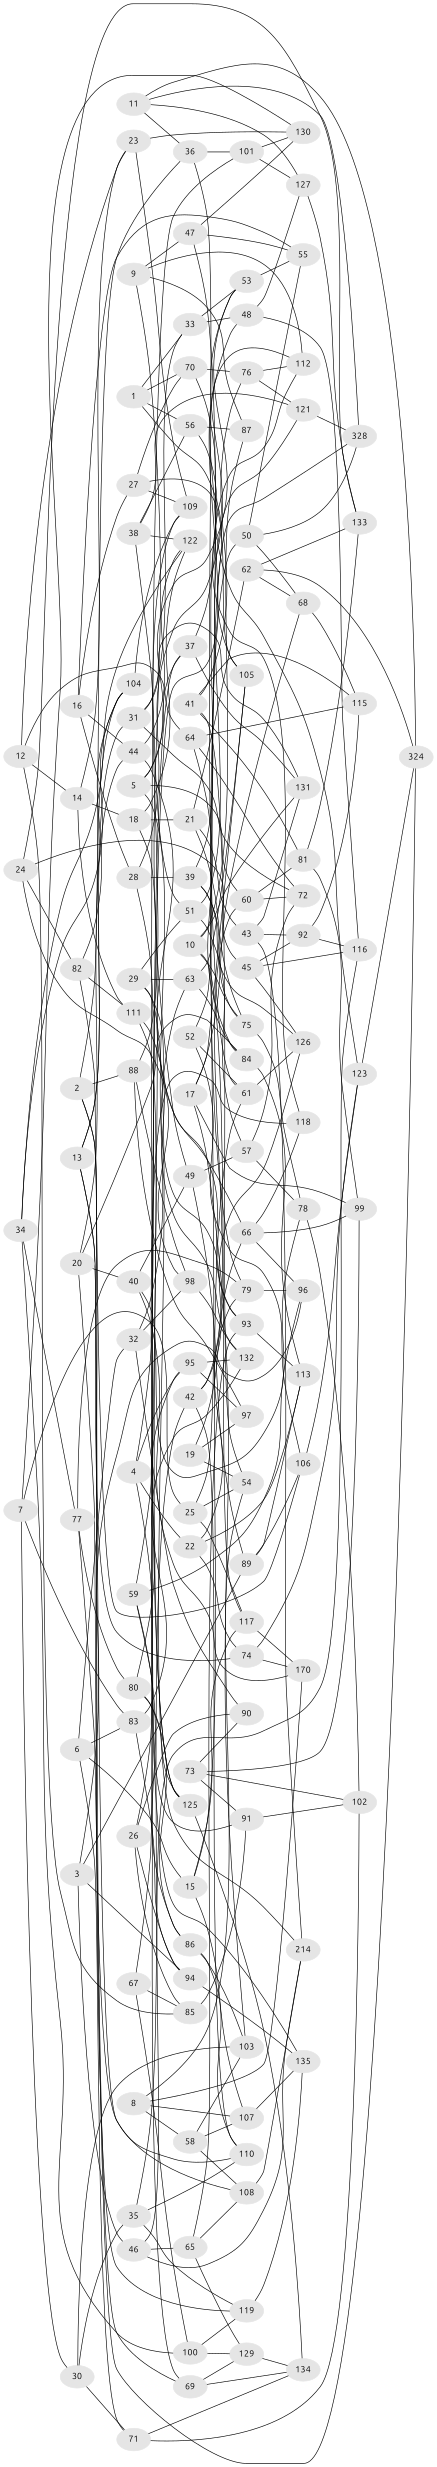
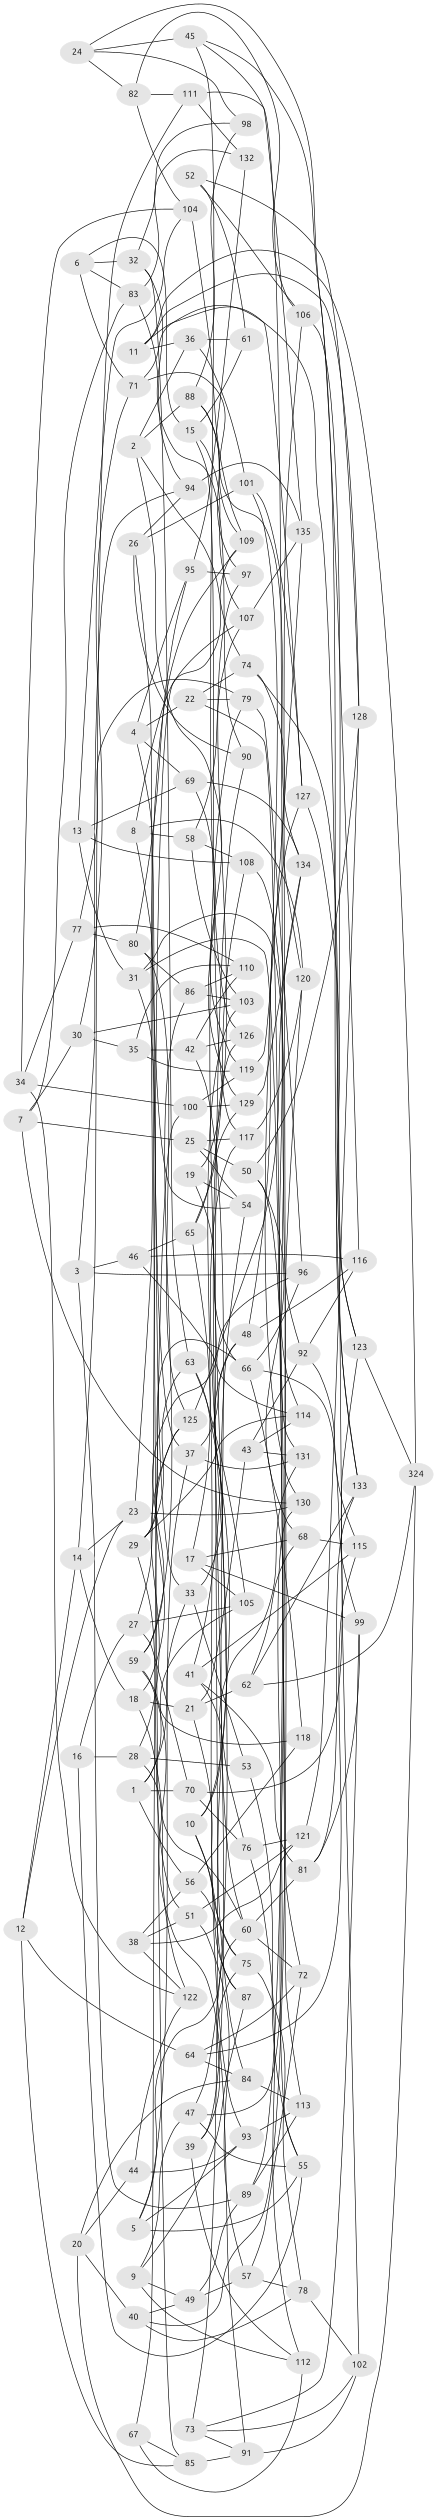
(360, 436) -> (360, 717)
(201, 565) -> (236, 2223)
(111, 734) -> none
(162, 878) -> (182, 1850)
(282, 1062) -> none
(218, 1321) -> none
(303, 1671) -> (303, 979)
(303, 1950) -> (303, 1416)
